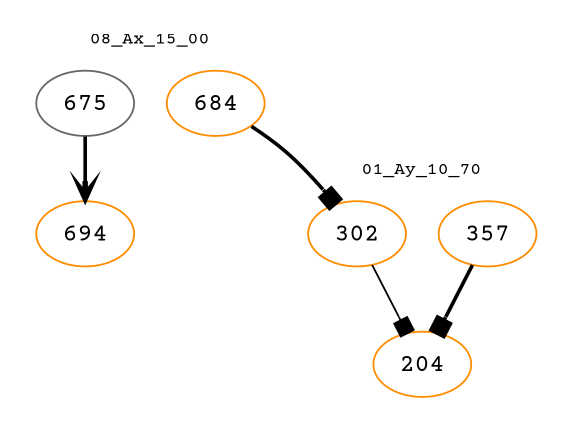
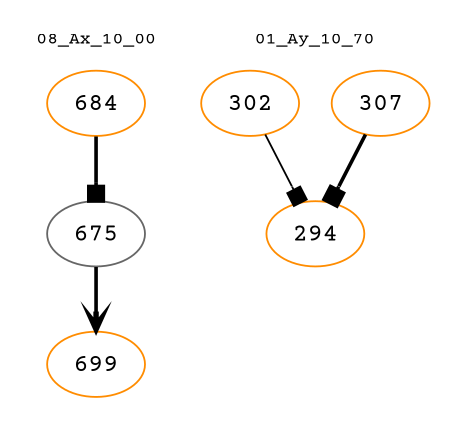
(150, 39) -> (97, 39)
(305, 170) -> (96, 160)
(85, 234) -> (96, 364)
(488, 234) -> (381, 103)
(422, 364) -> (315, 234)
